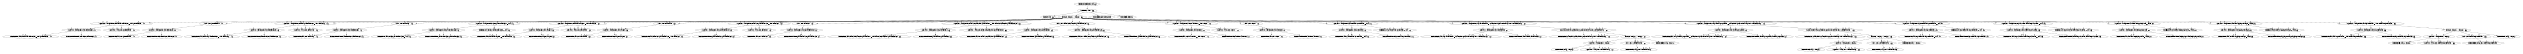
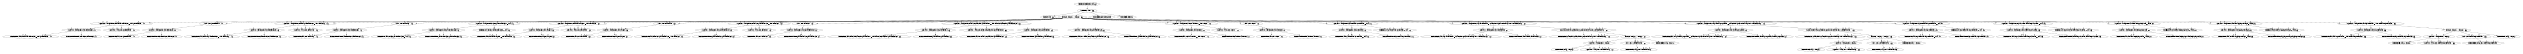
(1072, 24) -> none
